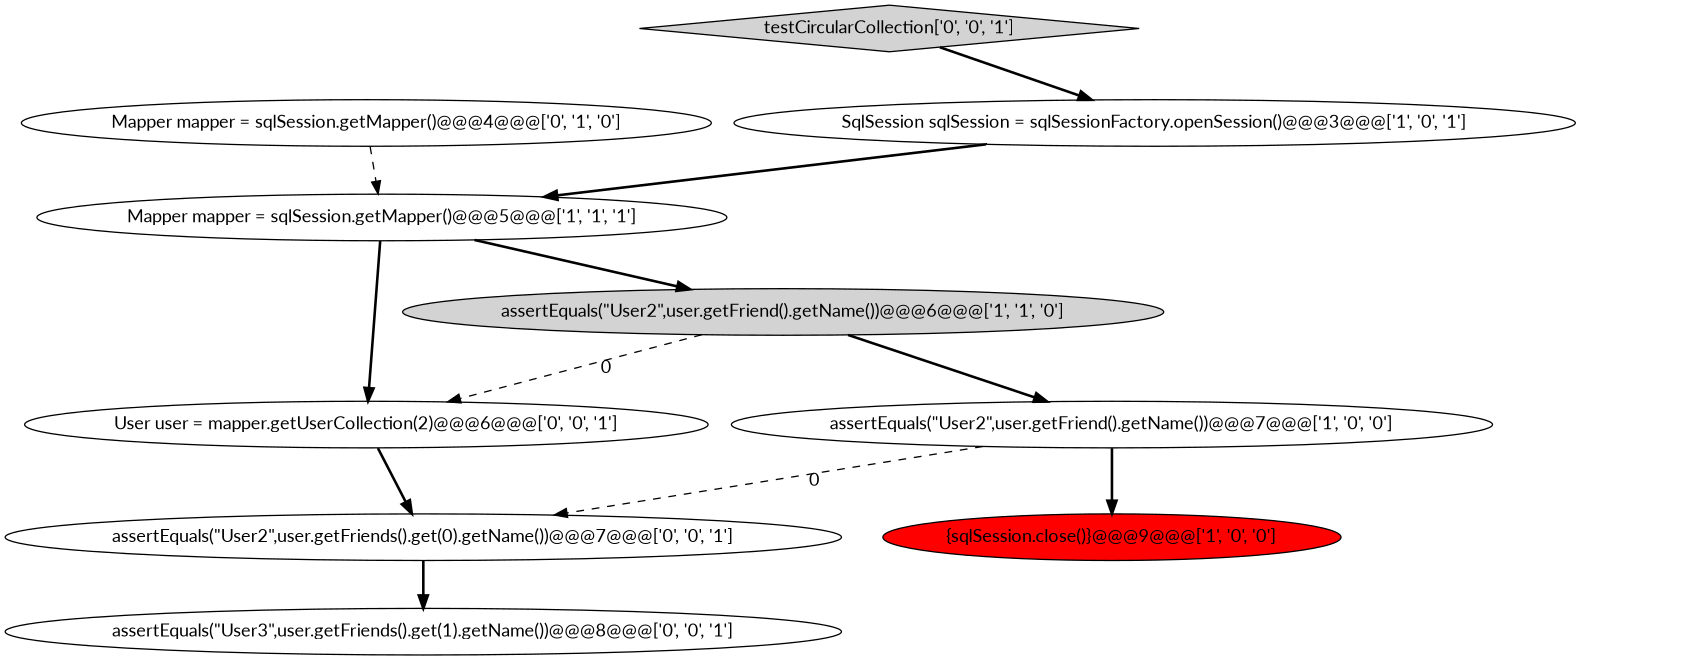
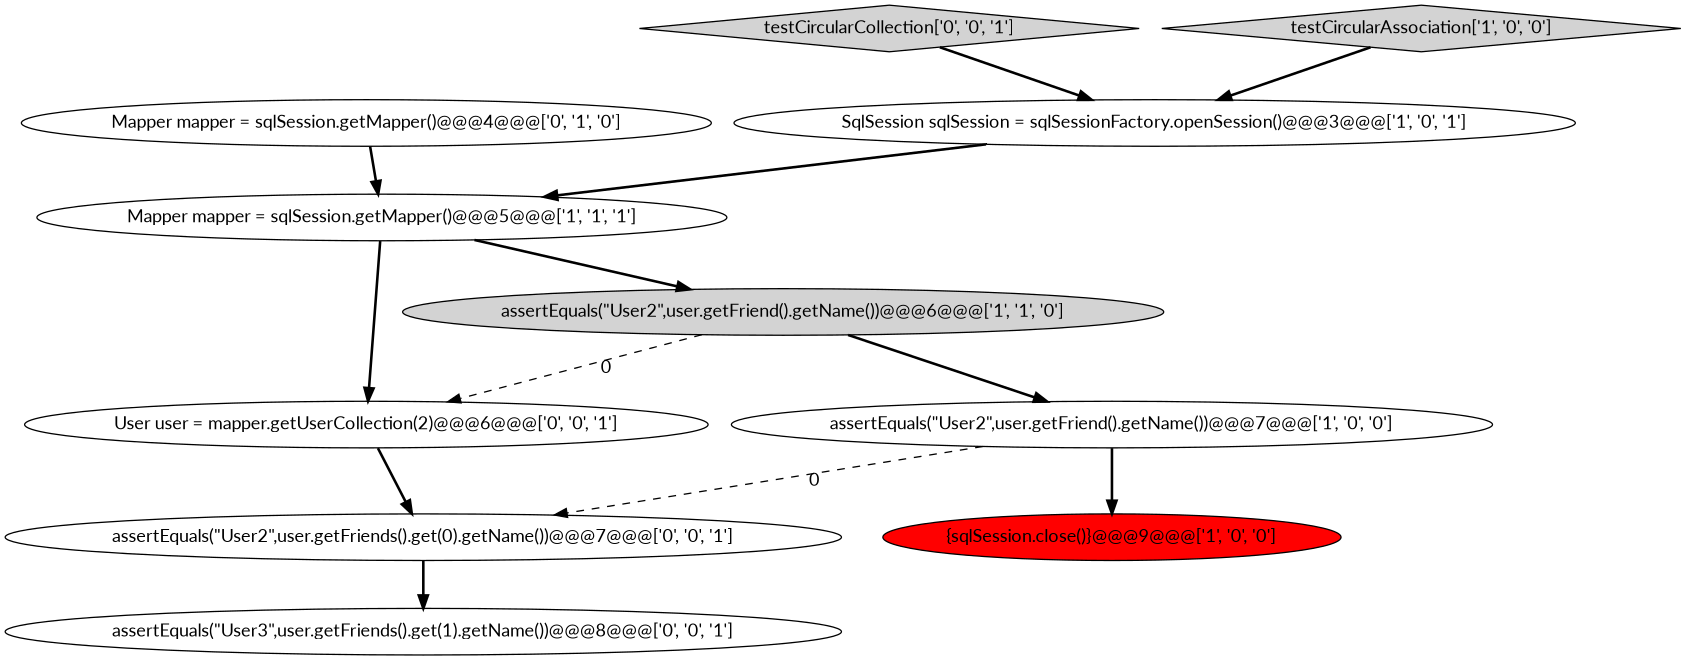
none -> (1421, 28)
(373, 164) -> (373, 164)
